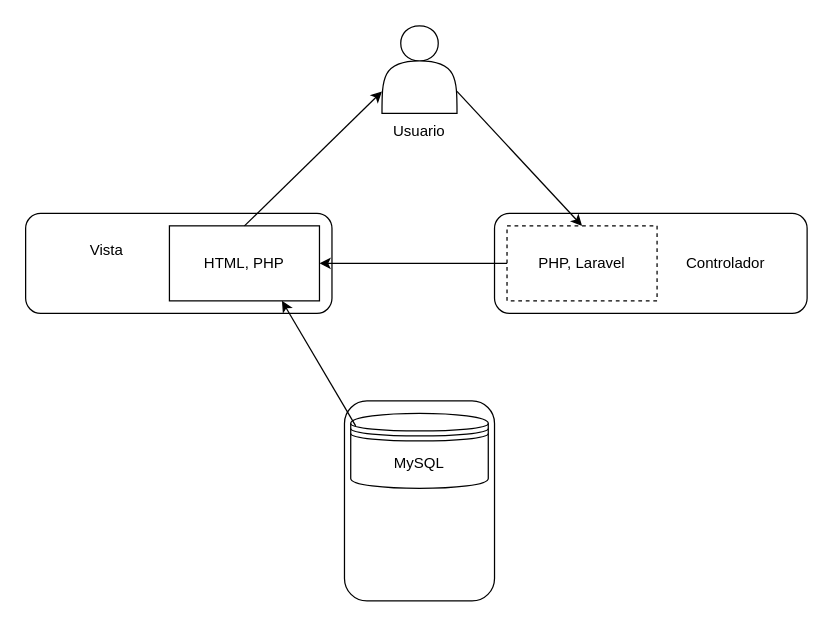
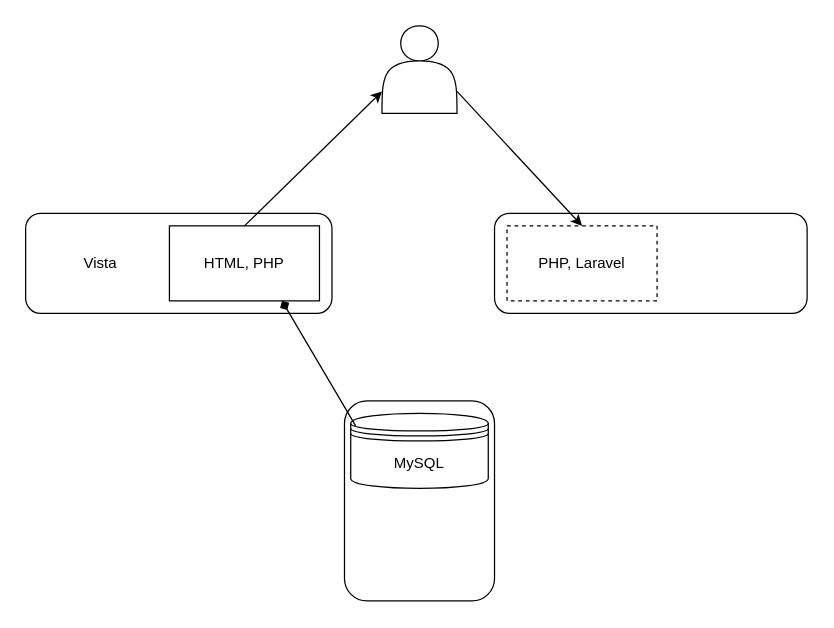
(419, 132) -> none
(107, 251) -> (101, 263)
(418, 263) -> none
(726, 263) -> none
(286, 308) -> (287, 309)
